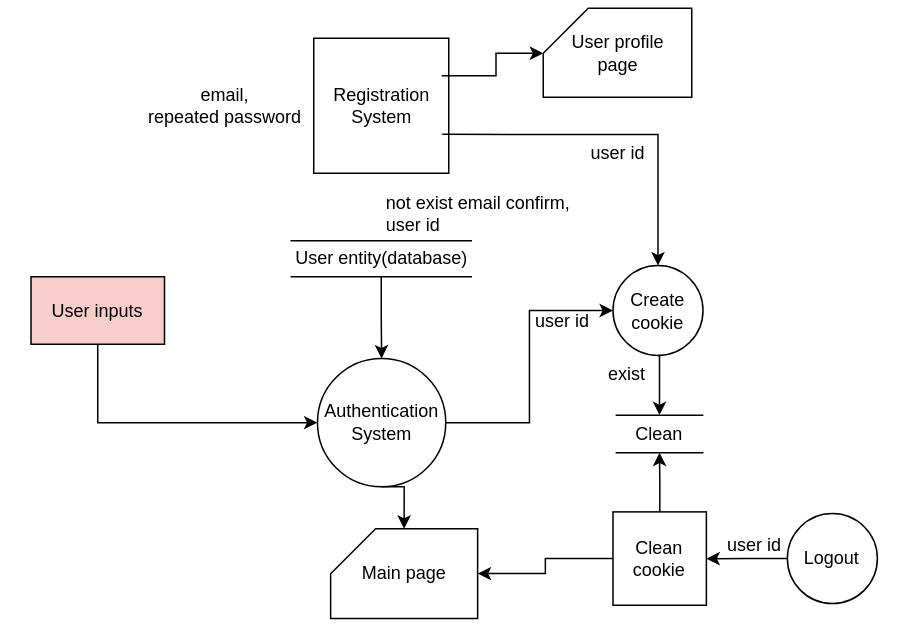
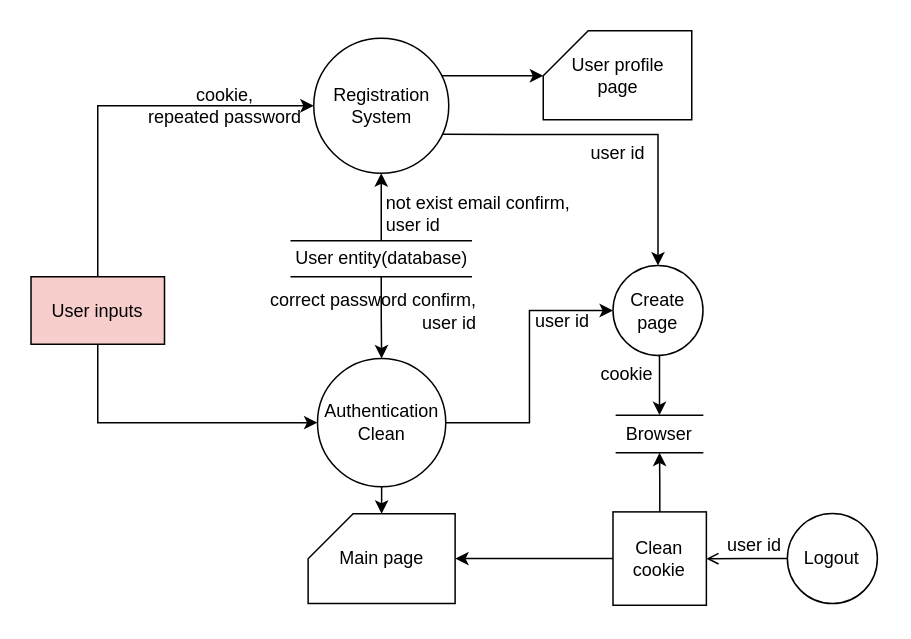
(617, 53) -> (617, 75)
none -> (115, 106)
(225, 106) -> (225, 106)
(381, 106) -> (381, 106)
none -> (381, 210)
none -> (372, 311)
(658, 311) -> (658, 311)
(627, 374) -> (627, 374)
(382, 422) -> (382, 422)
(659, 434) -> (659, 434)
(718, 559) -> (715, 559)
(404, 574) -> (381, 559)
